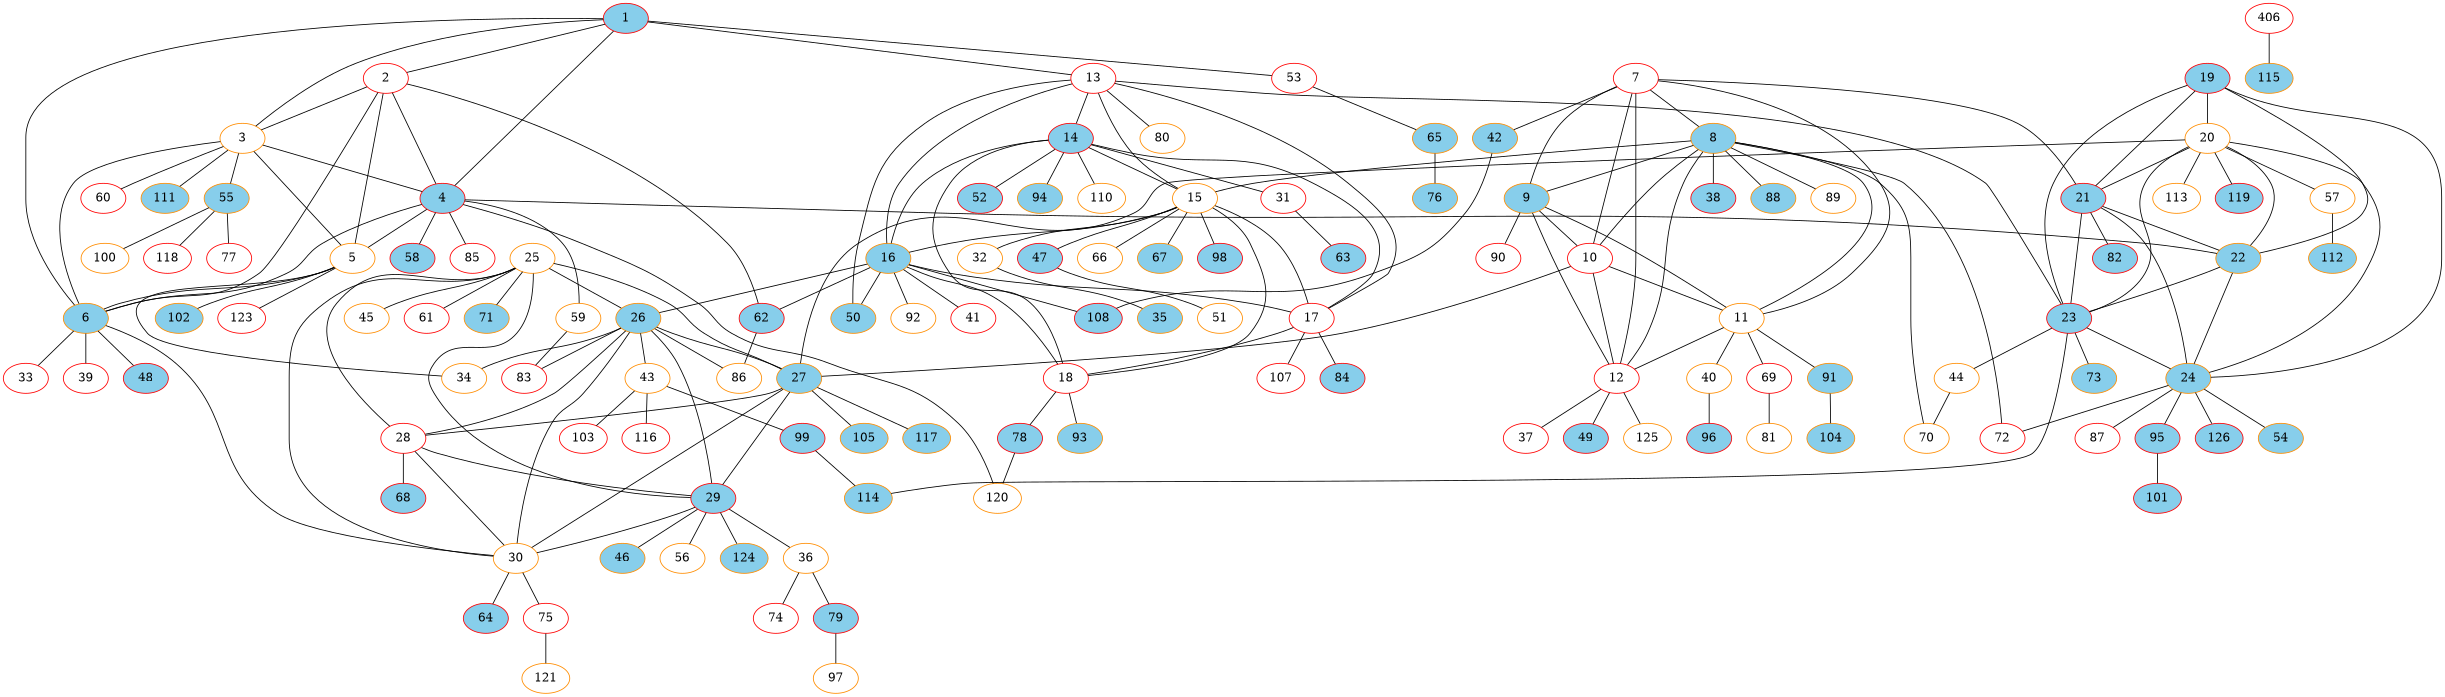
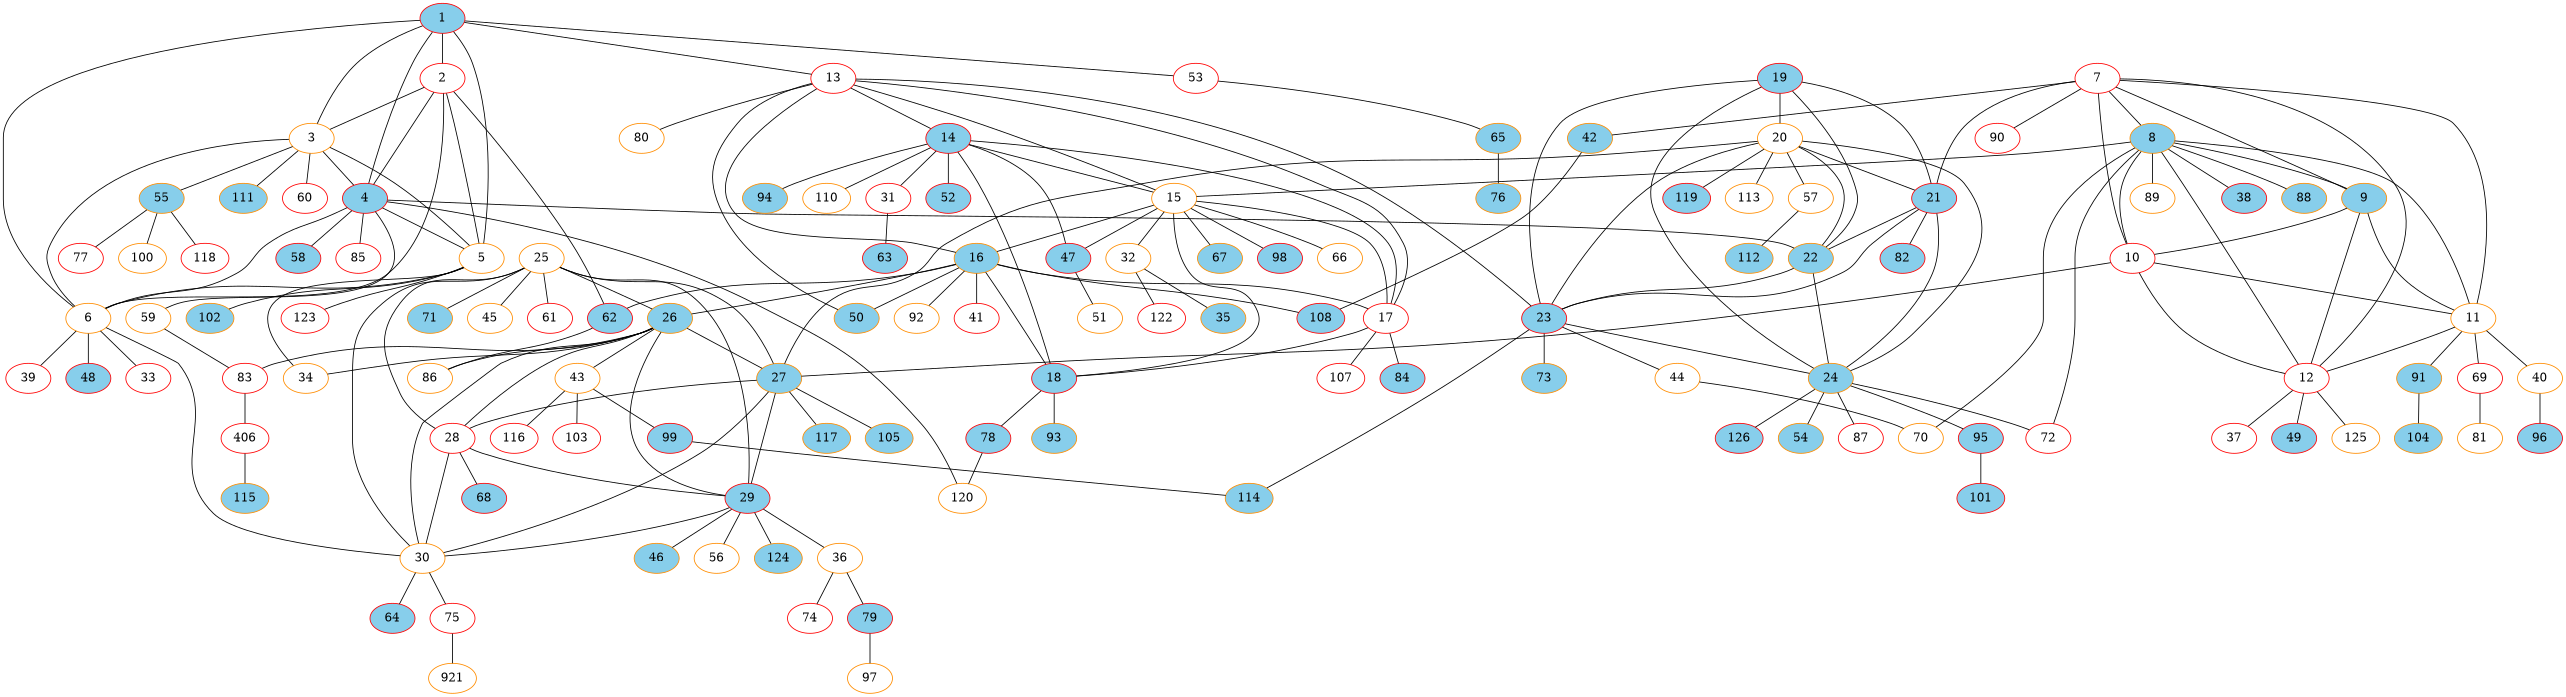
none -> (487, 140)
(950, 165) -> (1033, 179)
(1513, 228) -> (2048, 108)
(86, 318) -> (88, 318)
none -> (1162, 318)
(1066, 378) -> (1054, 378)
none -> (245, 408)
(546, 678) -> (452, 678)
